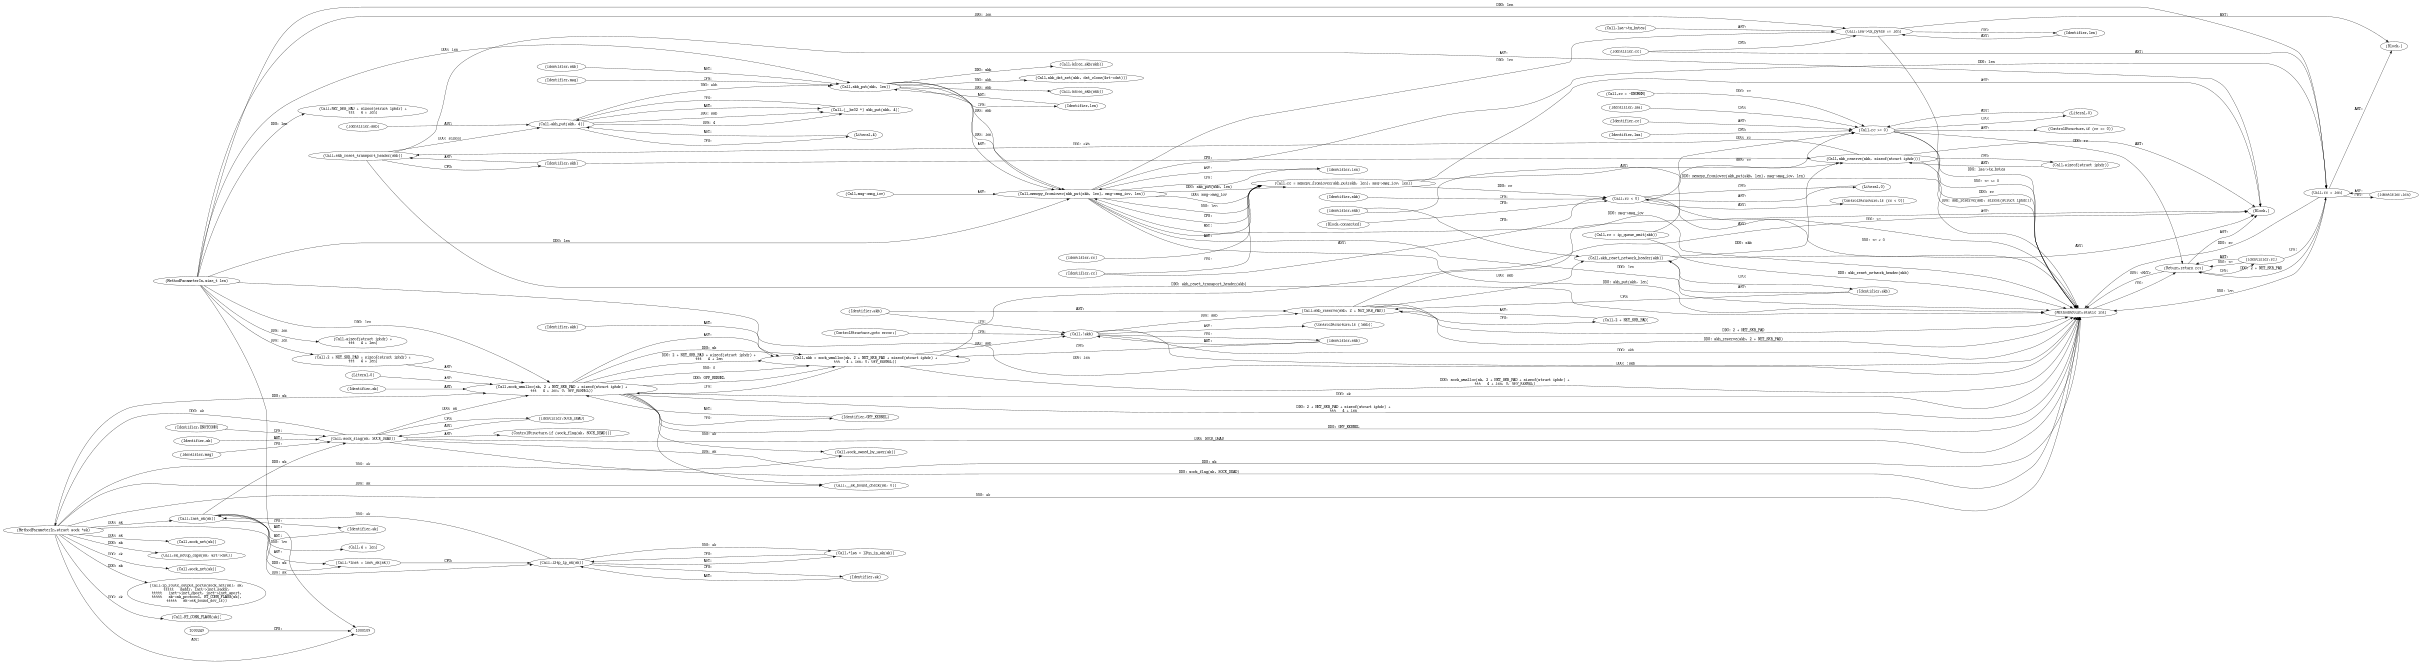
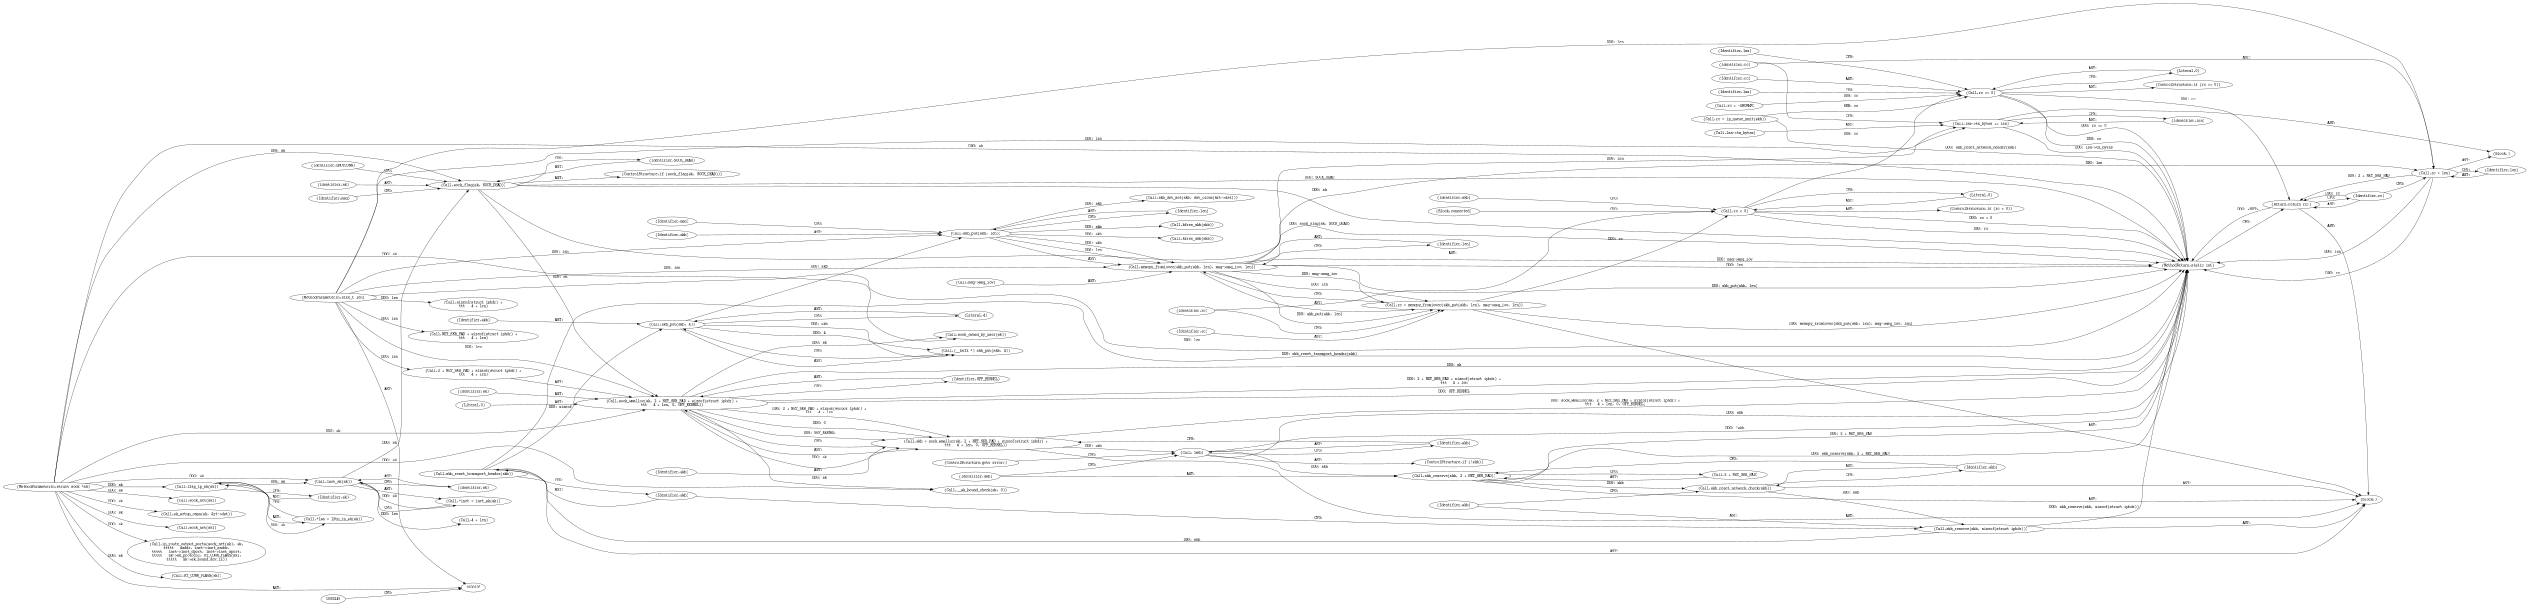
(2080, 165) -> none
(1626, 258) -> (1735, 488)
(173, 414) -> (160, 198)
(464, 563) -> (397, 511)
